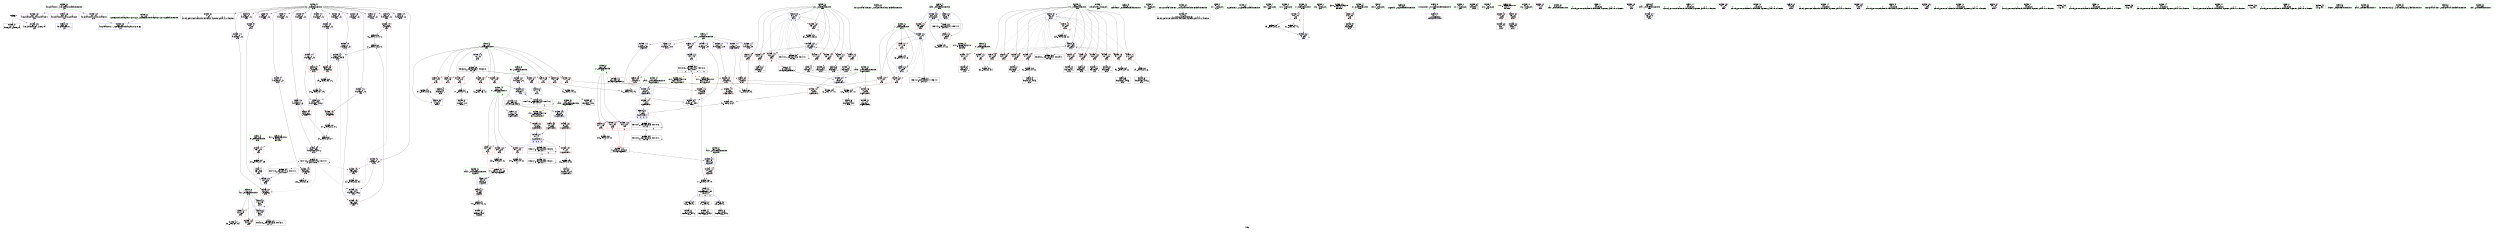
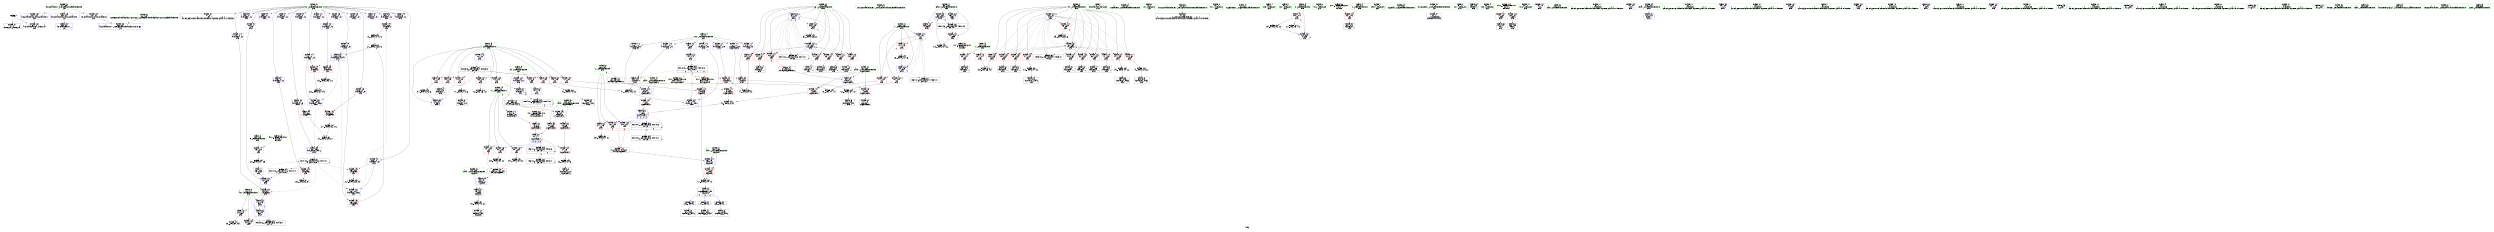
none -> (1003, 69)
